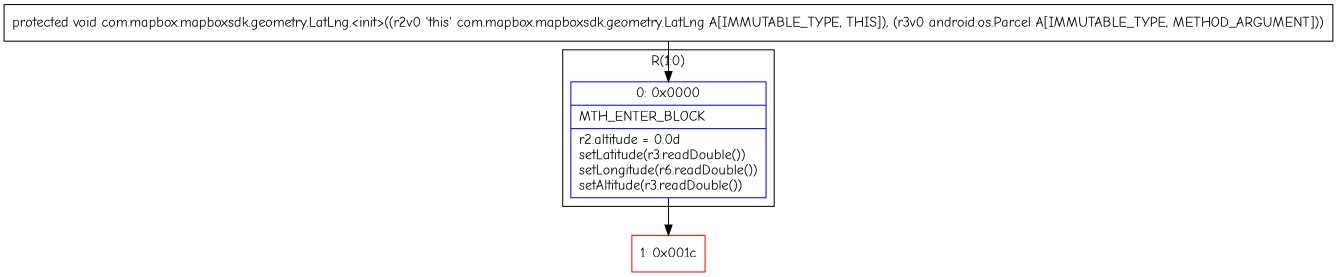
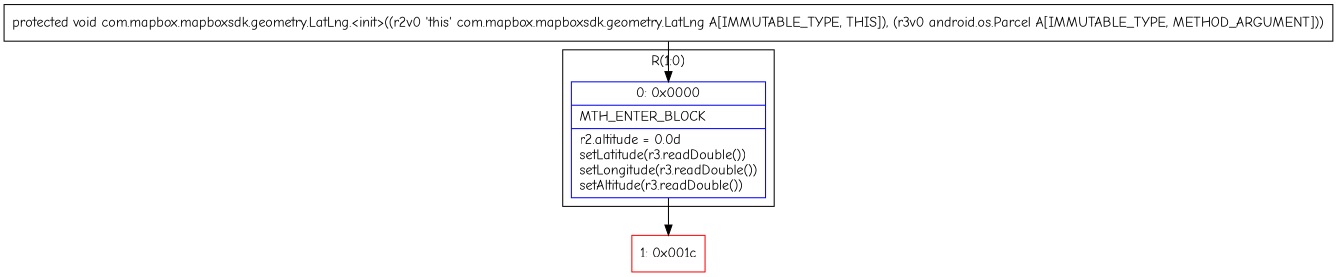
(668, 170) -> (668, 170)
